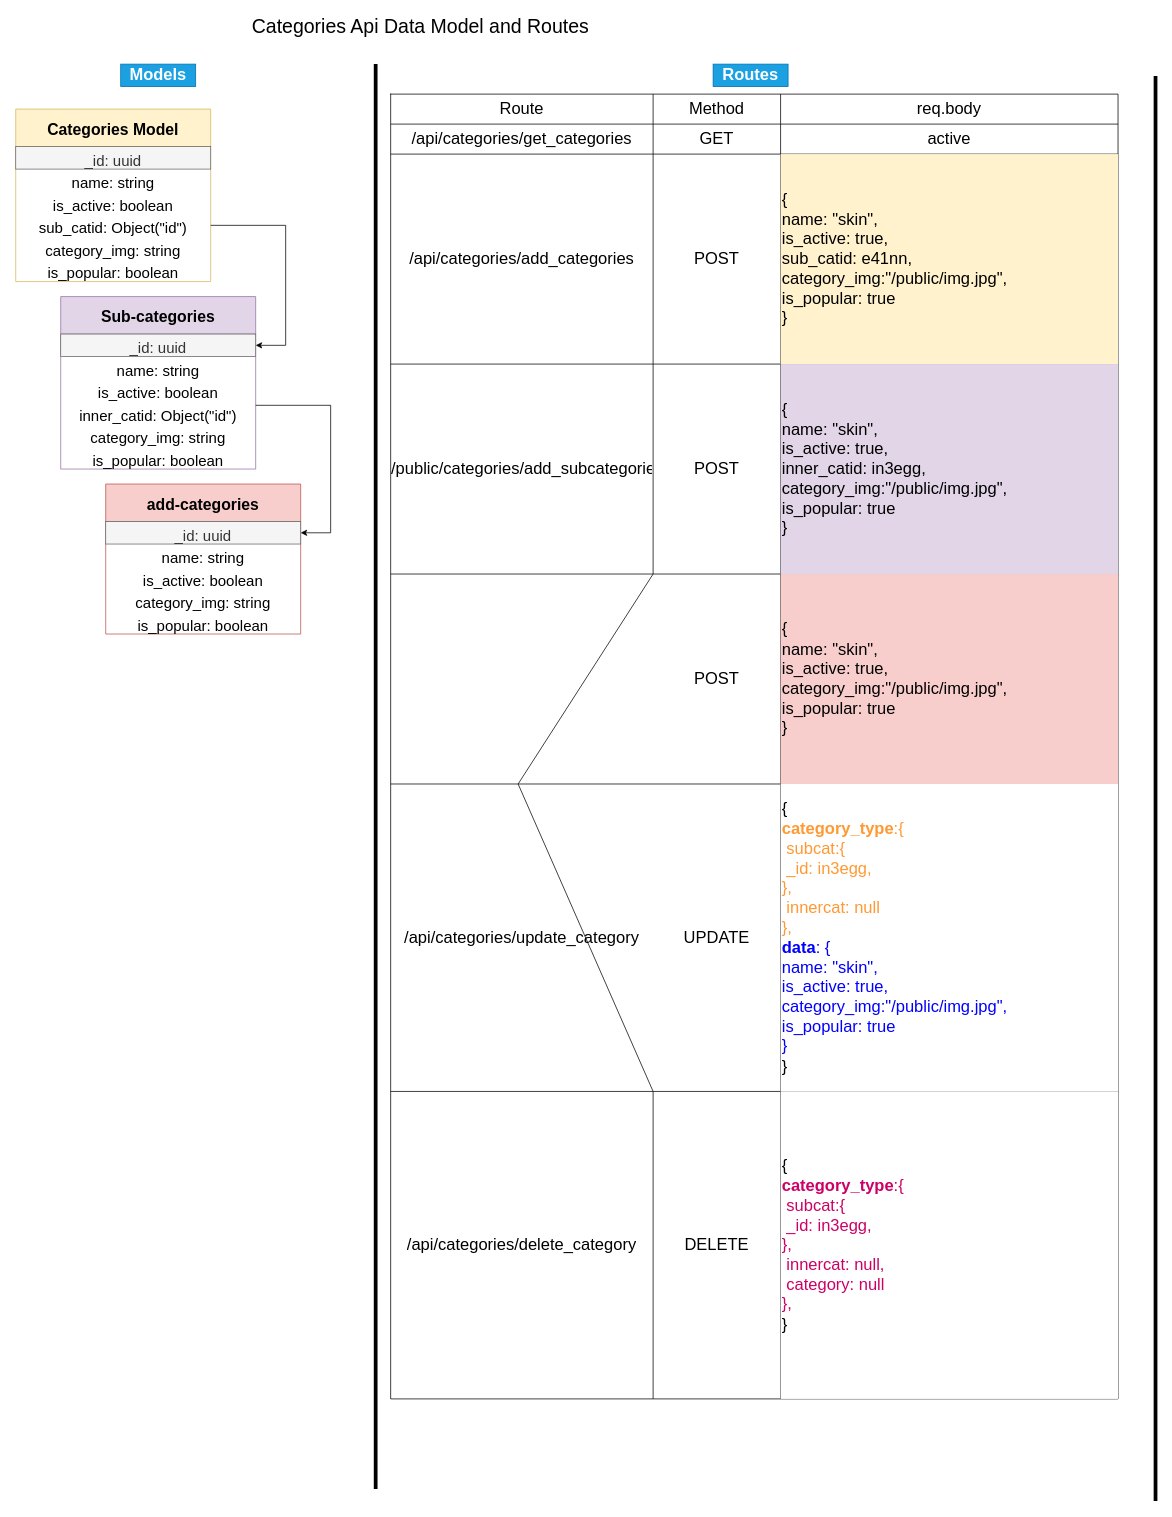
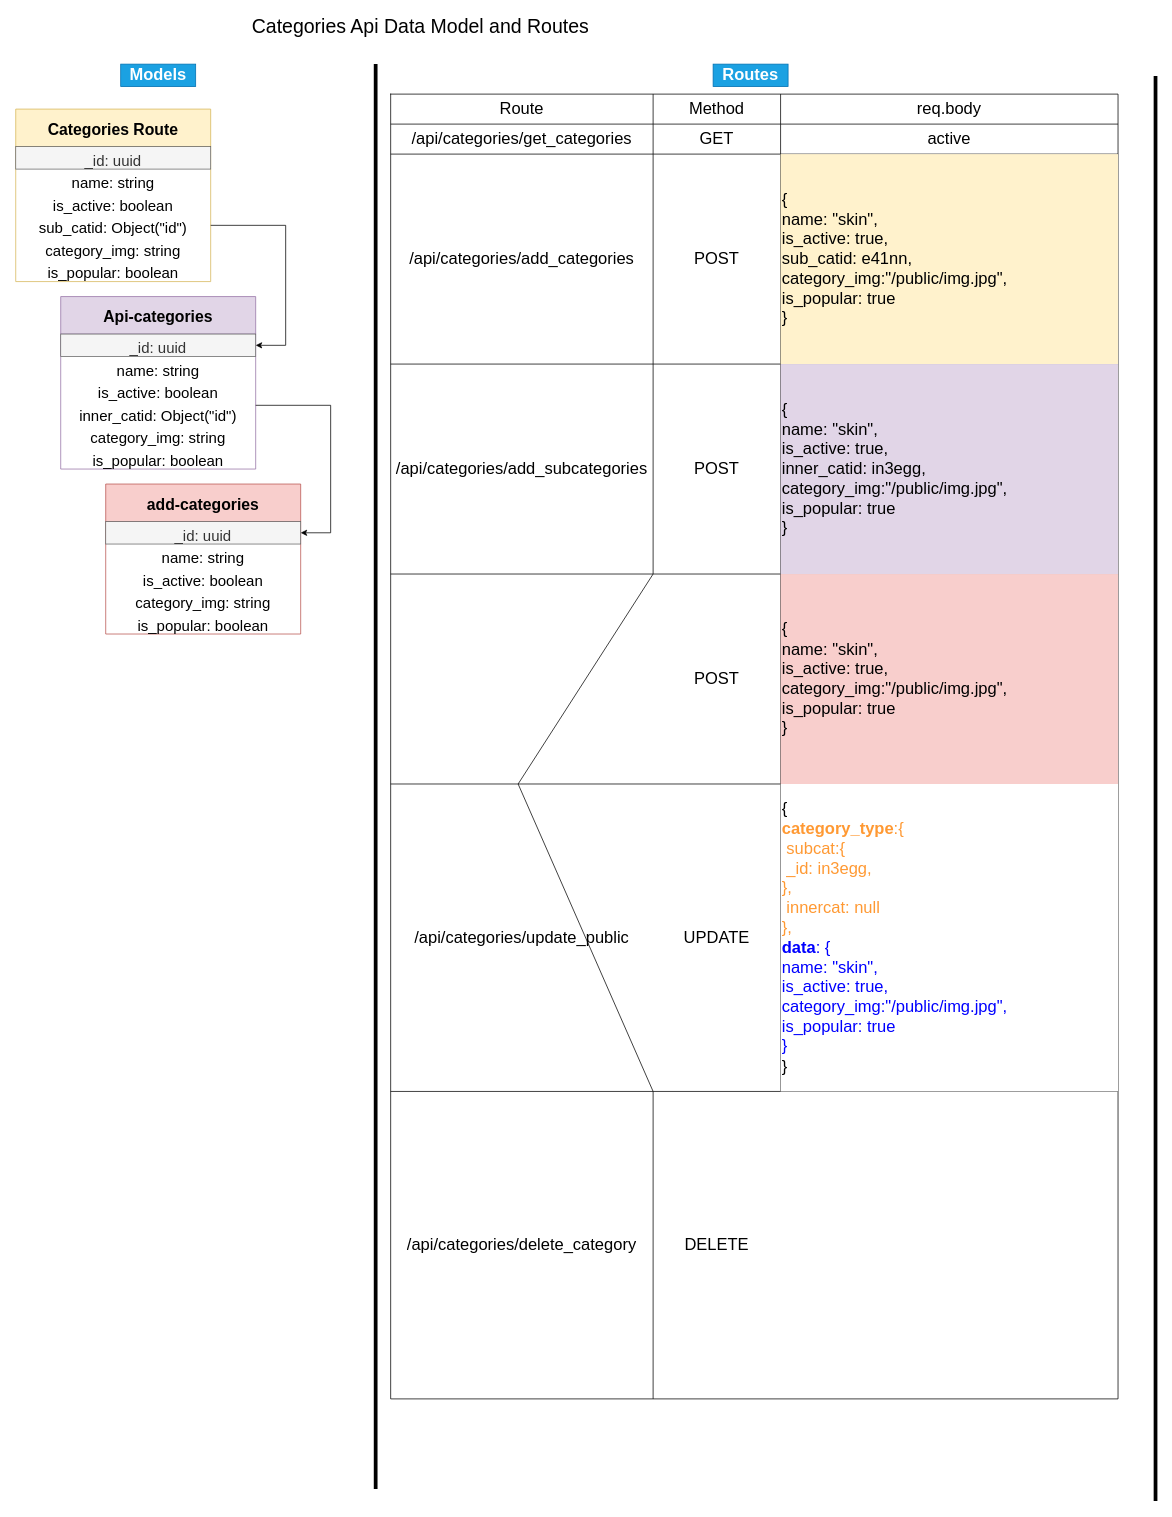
(113, 129) -> (113, 129)
(158, 317) -> (158, 317)
(522, 469) -> (522, 469)
(522, 938) -> (522, 938)
(949, 1245) -> none
